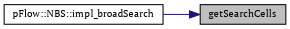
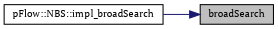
(243, 14) -> (237, 14)
